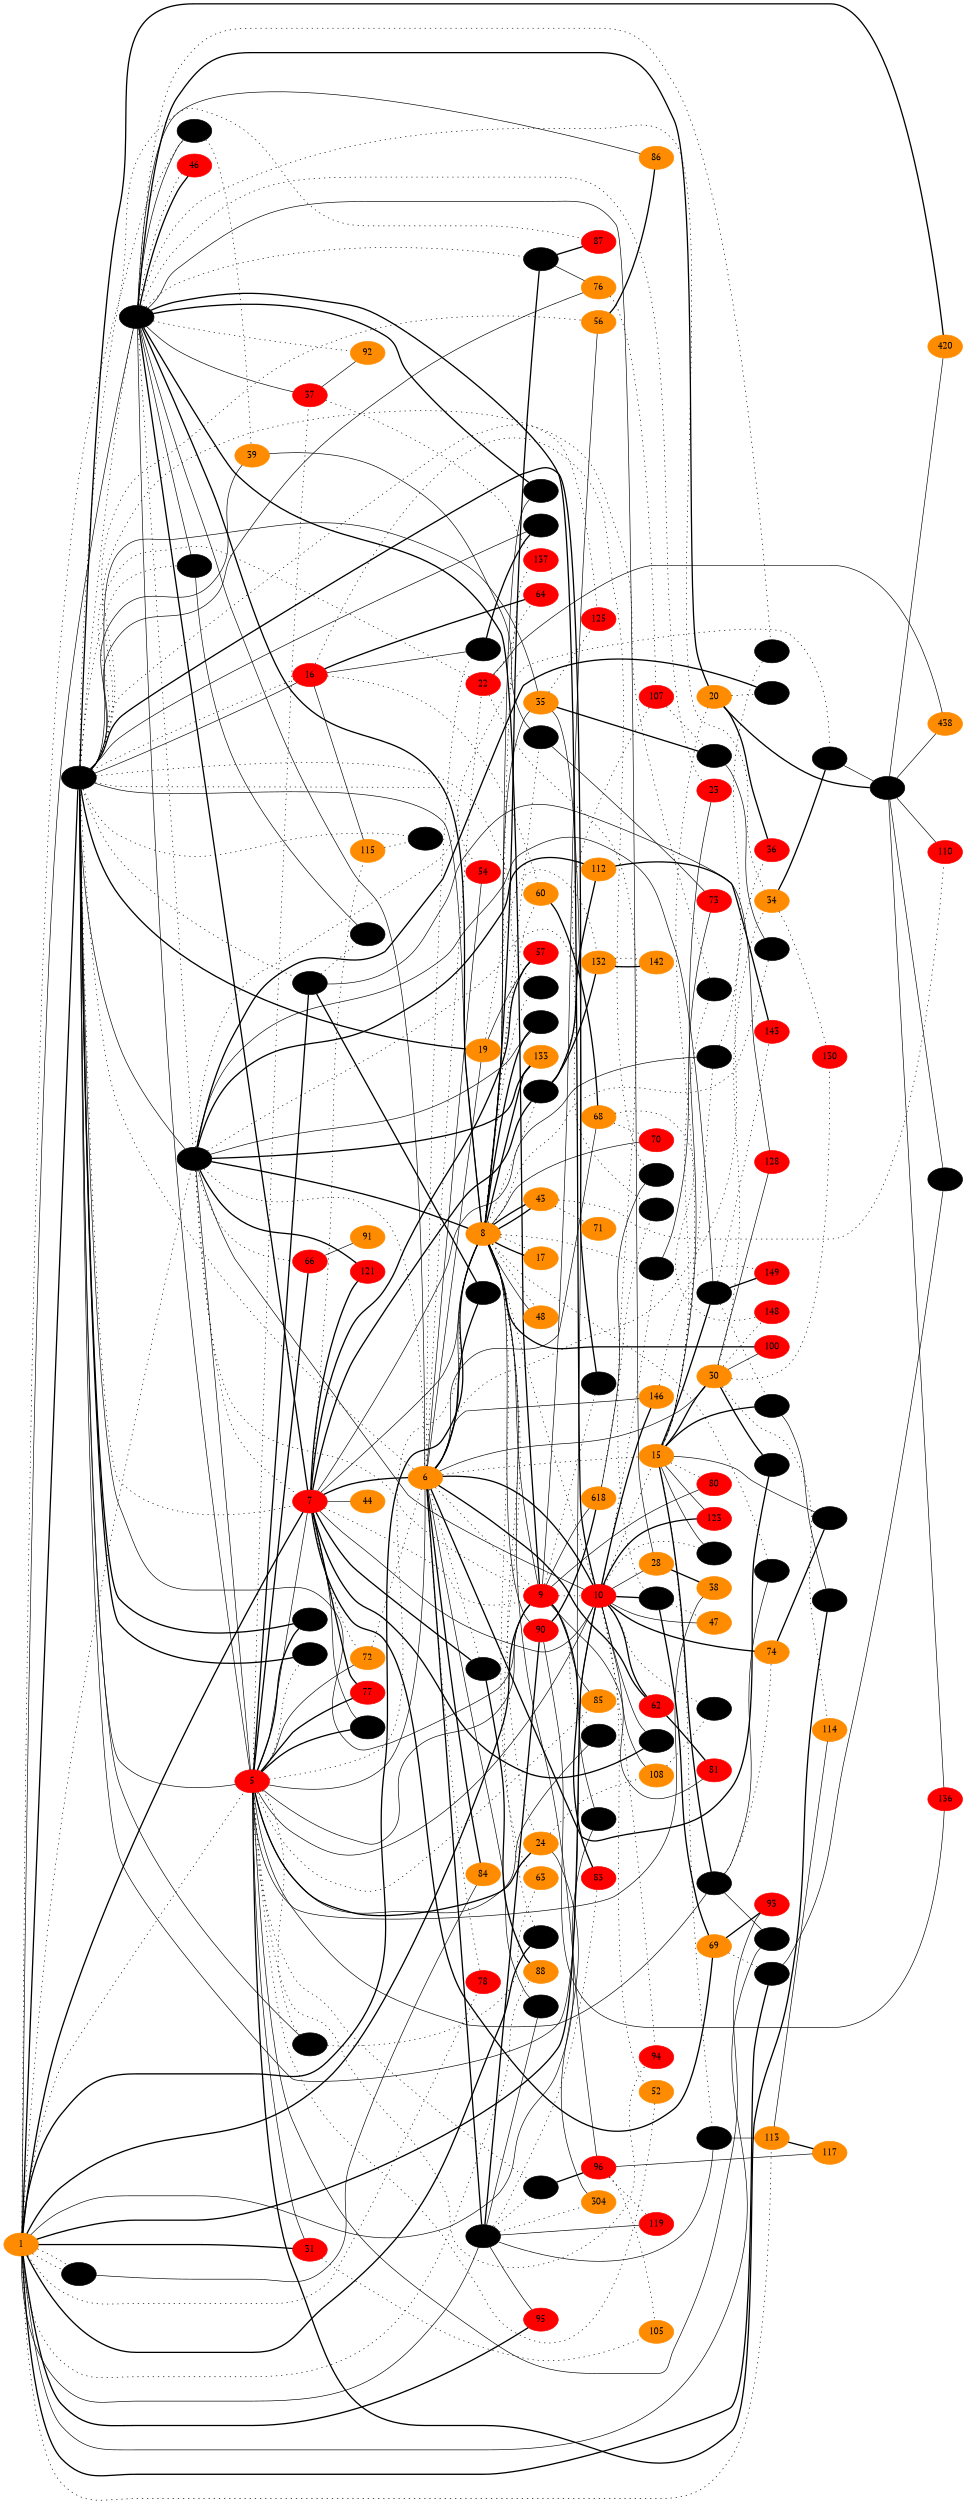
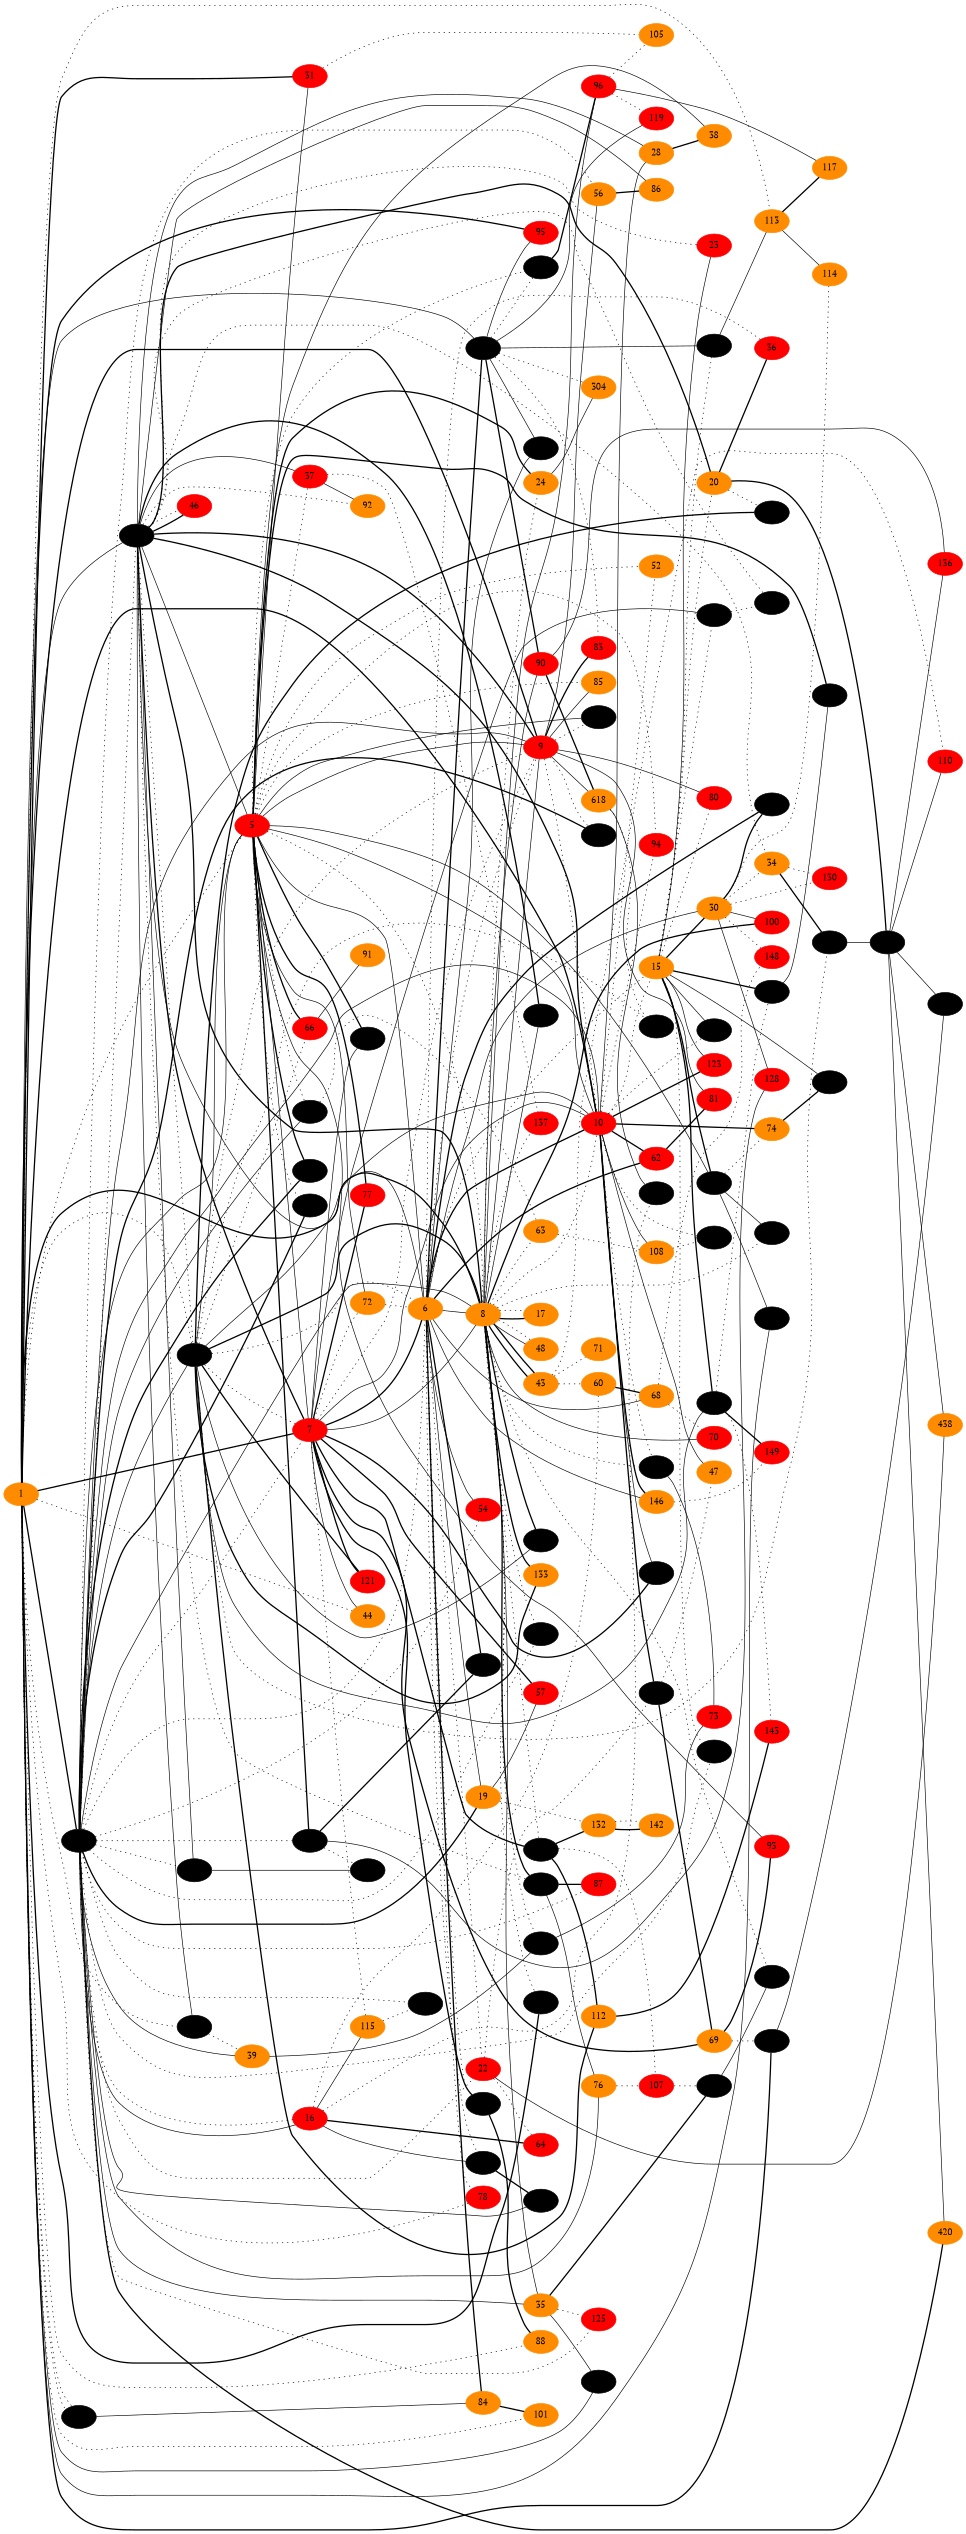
(503, 1062) -> (570, 1384)
none -> (194, 1555)
(587, 1798) -> (599, 1242)
none -> (541, 2415)
